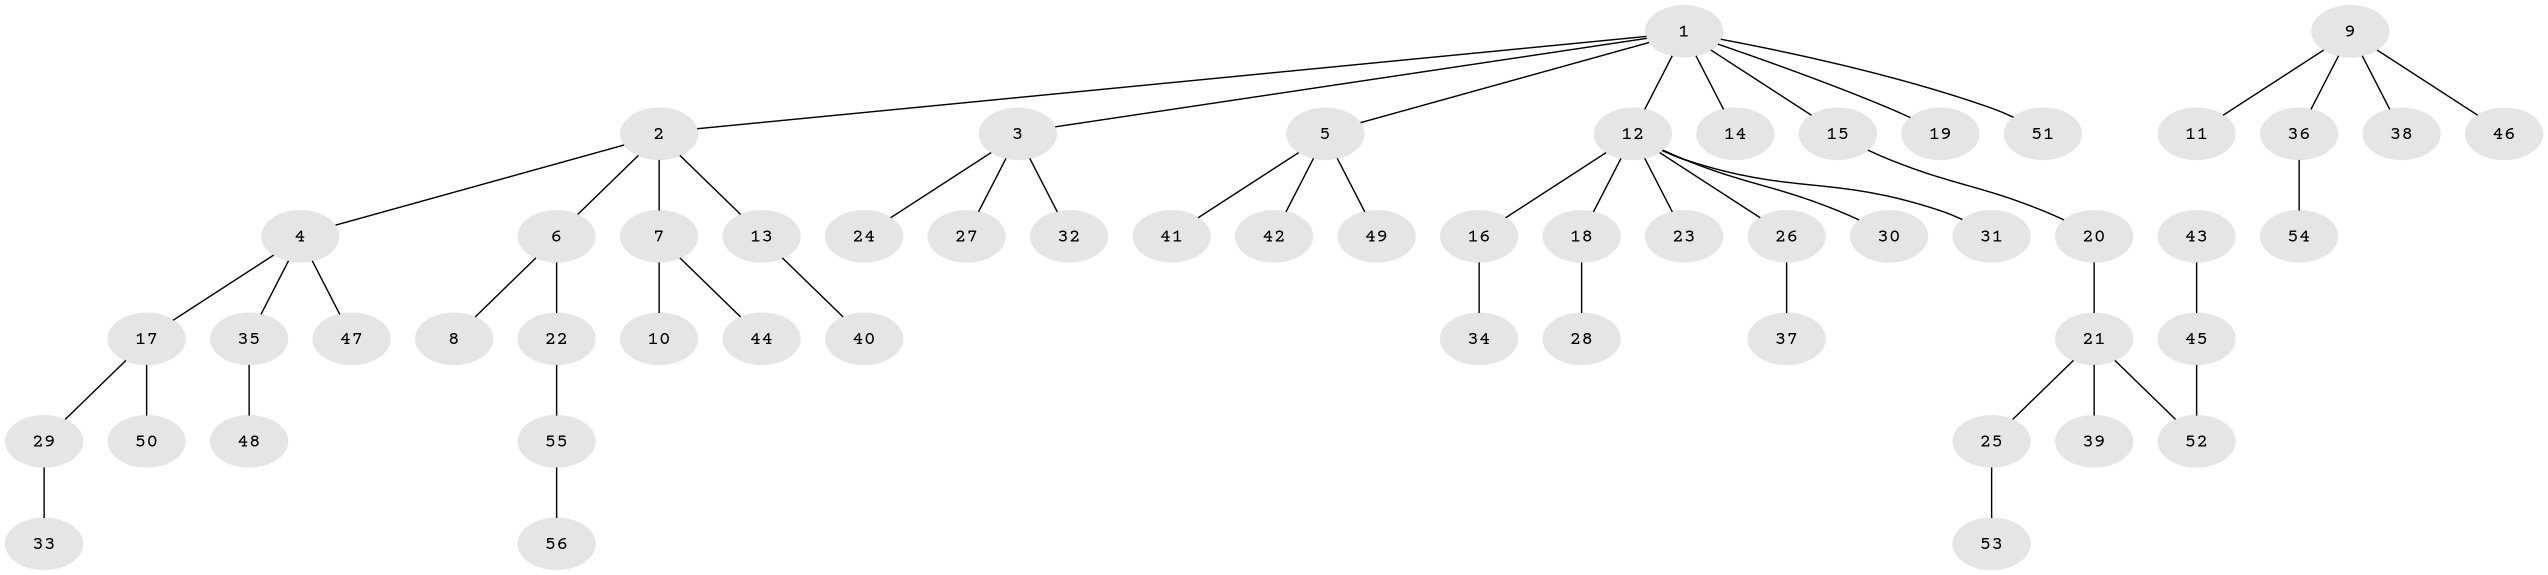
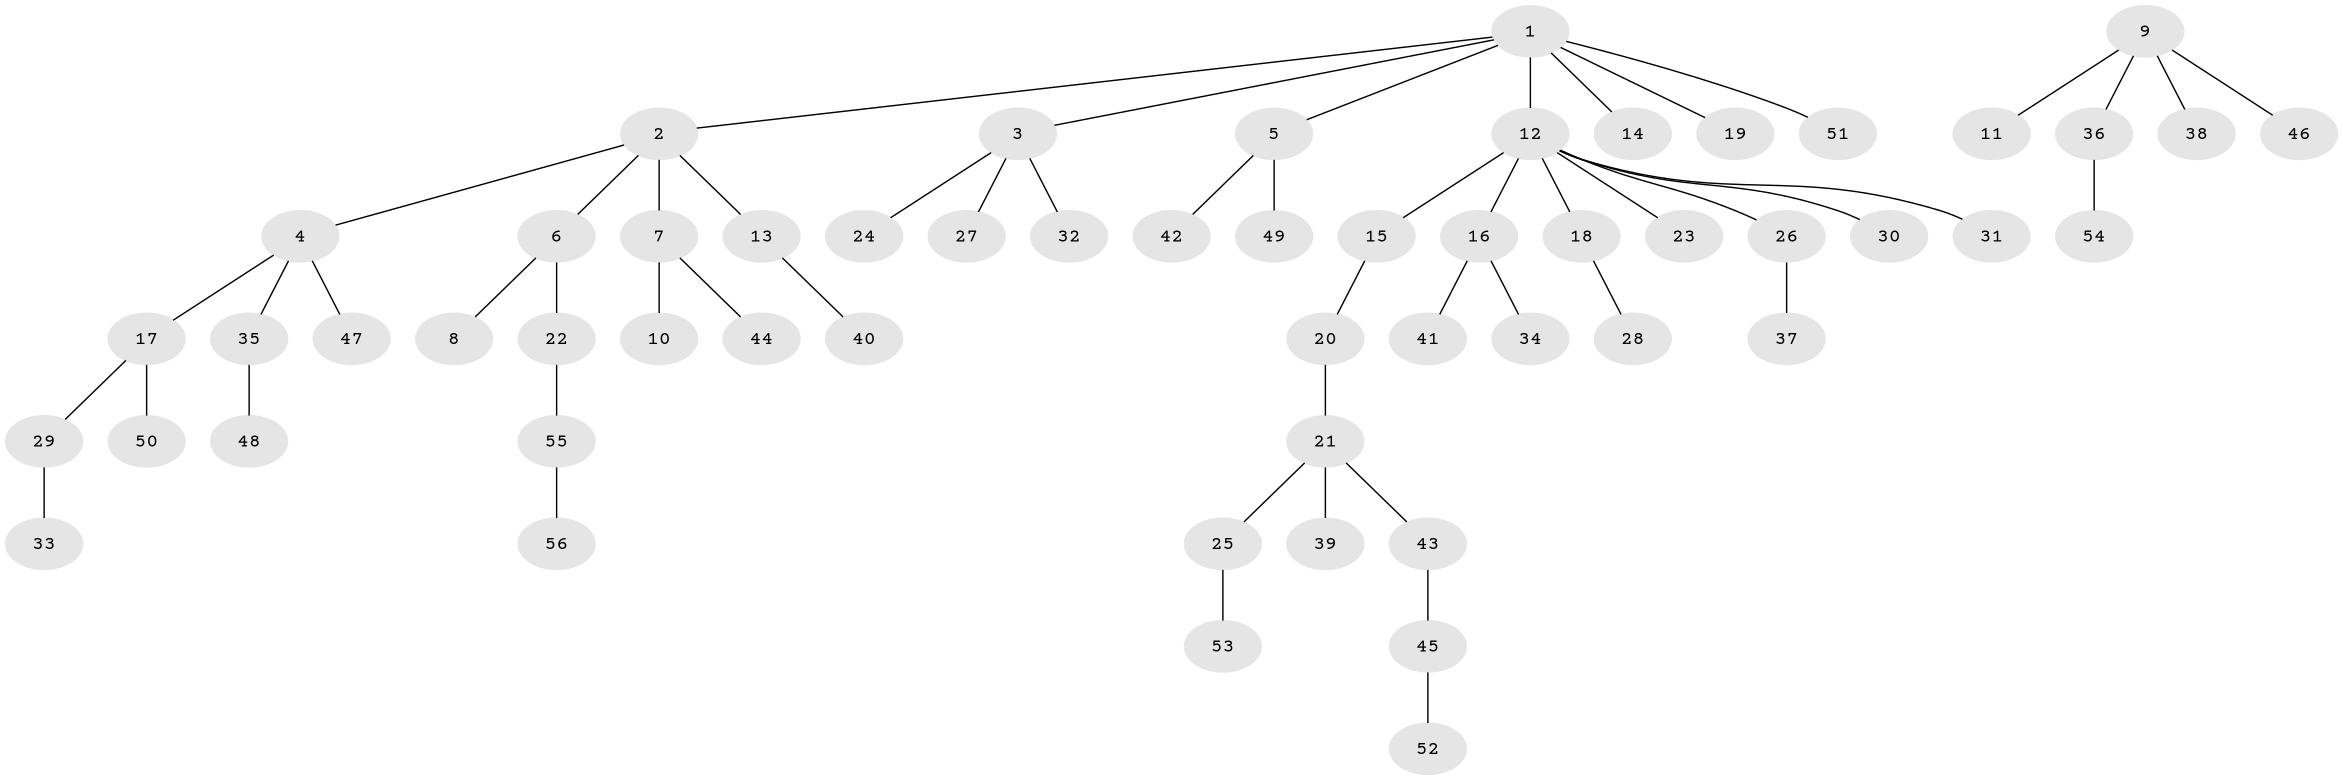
(1761, 83) -> (1453, 185)
(1248, 185) -> (1453, 288)
(2145, 390) -> (1376, 492)
